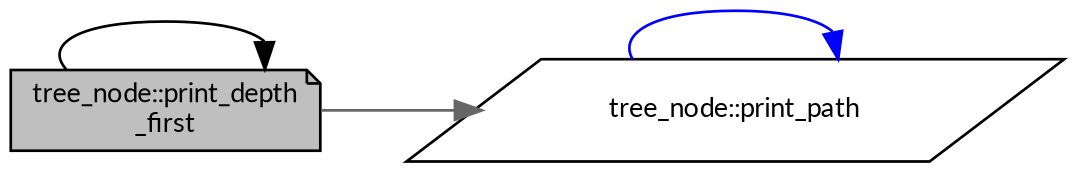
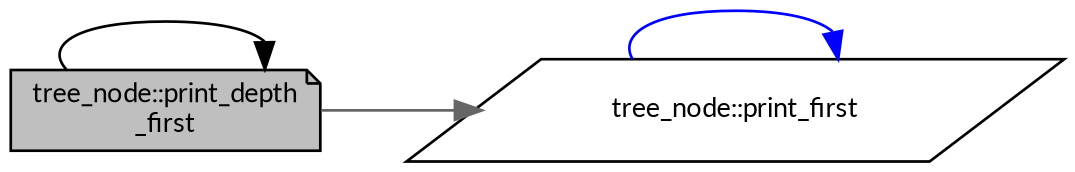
(735, 110) -> (735, 110)
